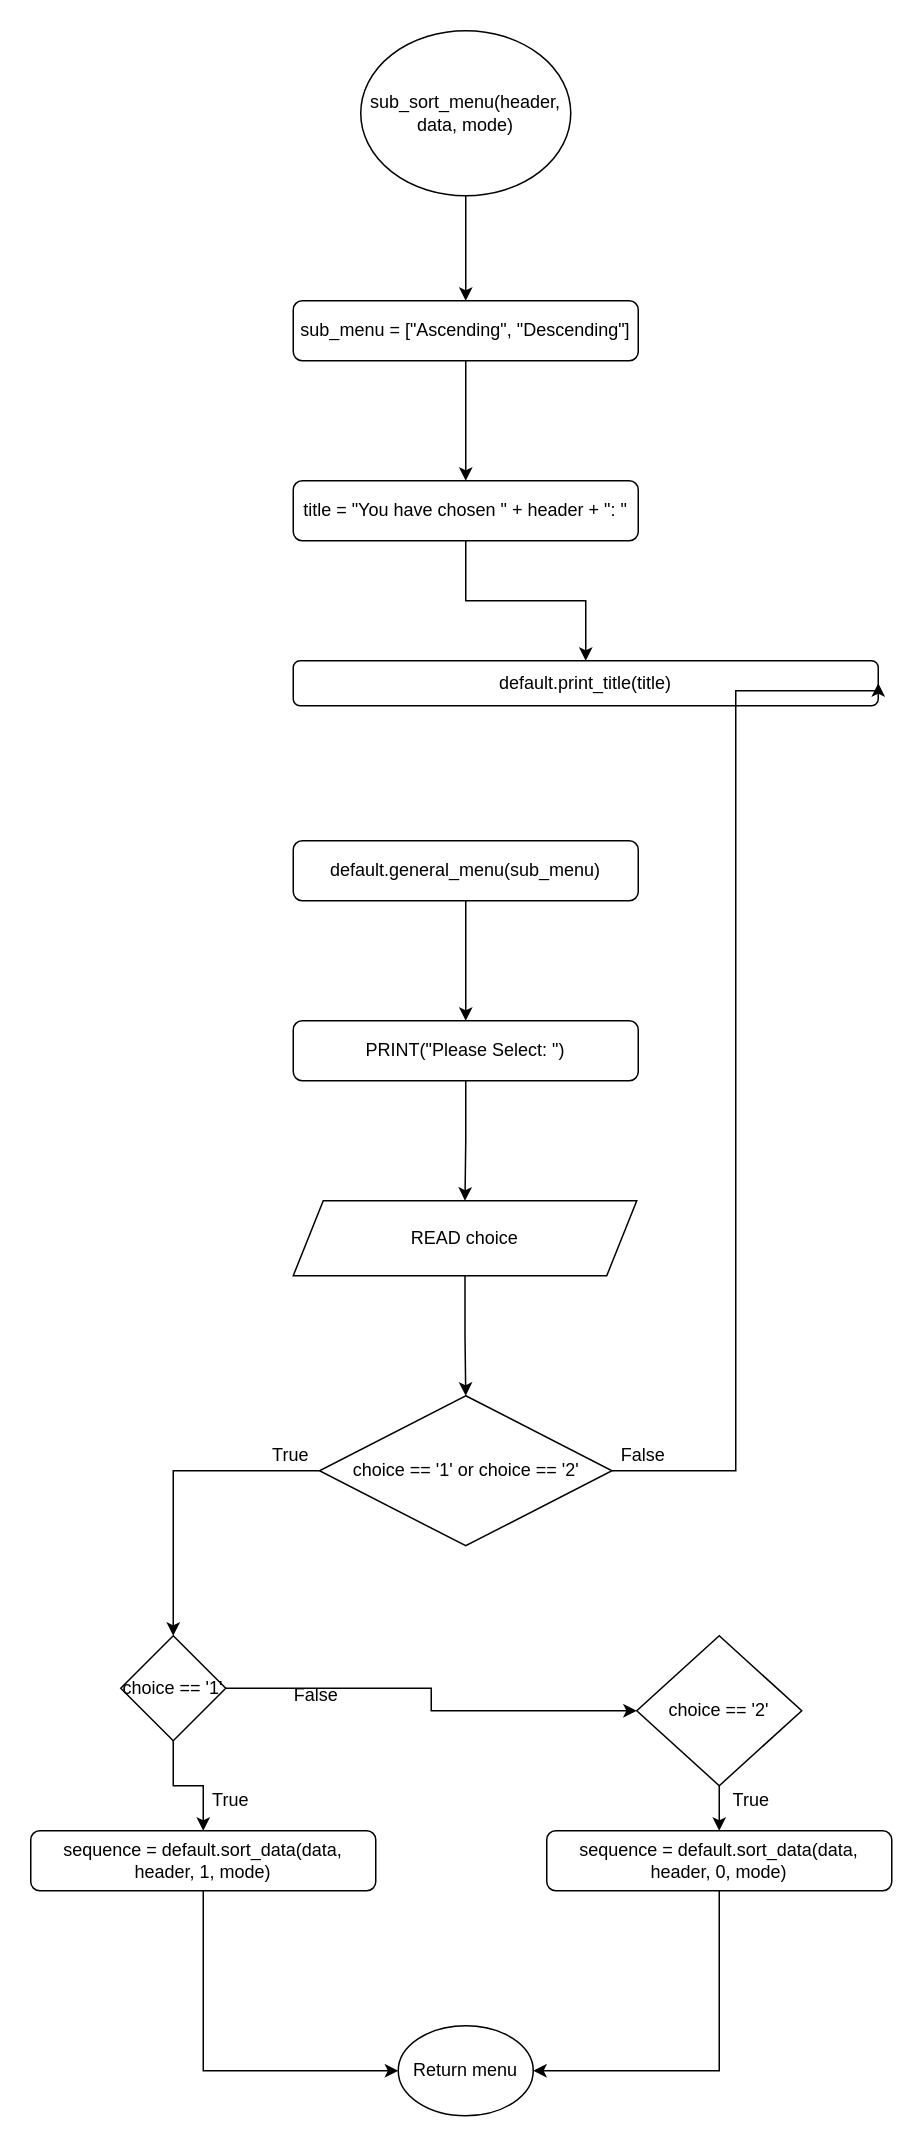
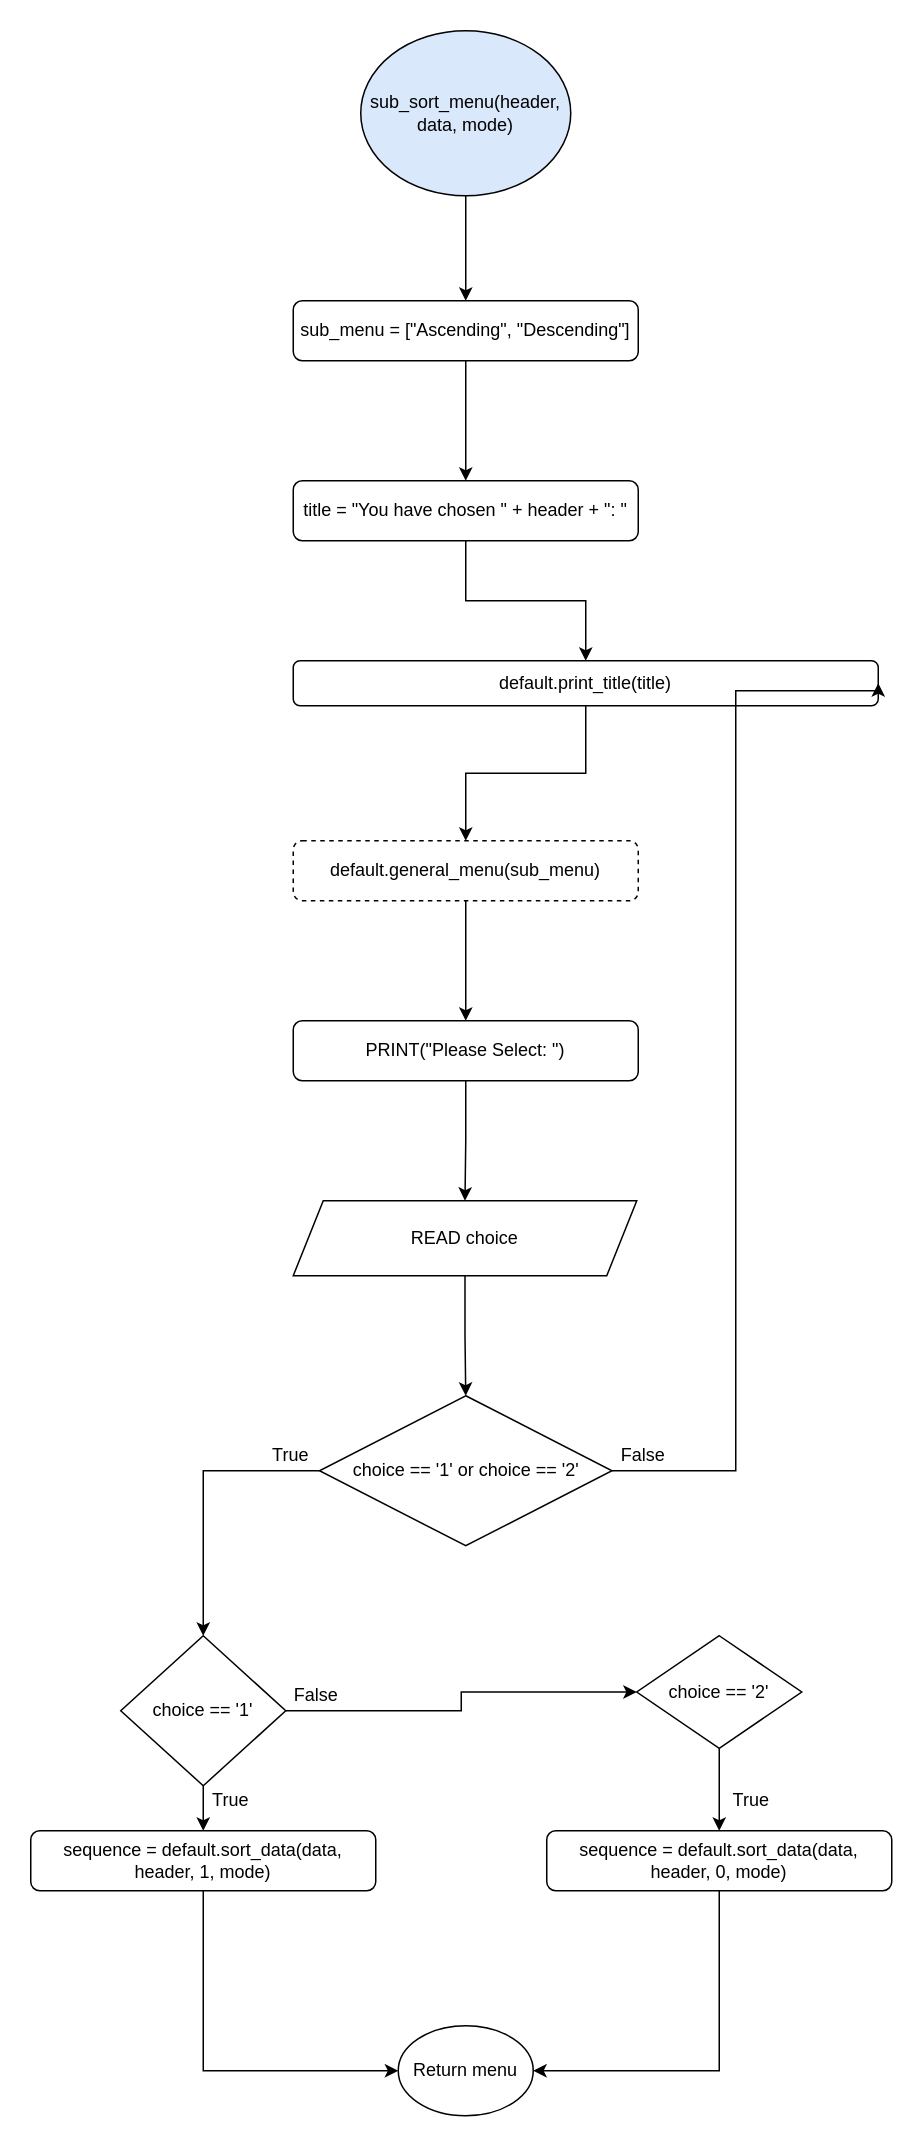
(466, 113) -> (466, 113)
none -> (531, 773)
(466, 871) -> (466, 871)
(173, 1688) -> (203, 1711)
(719, 1711) -> (719, 1692)
